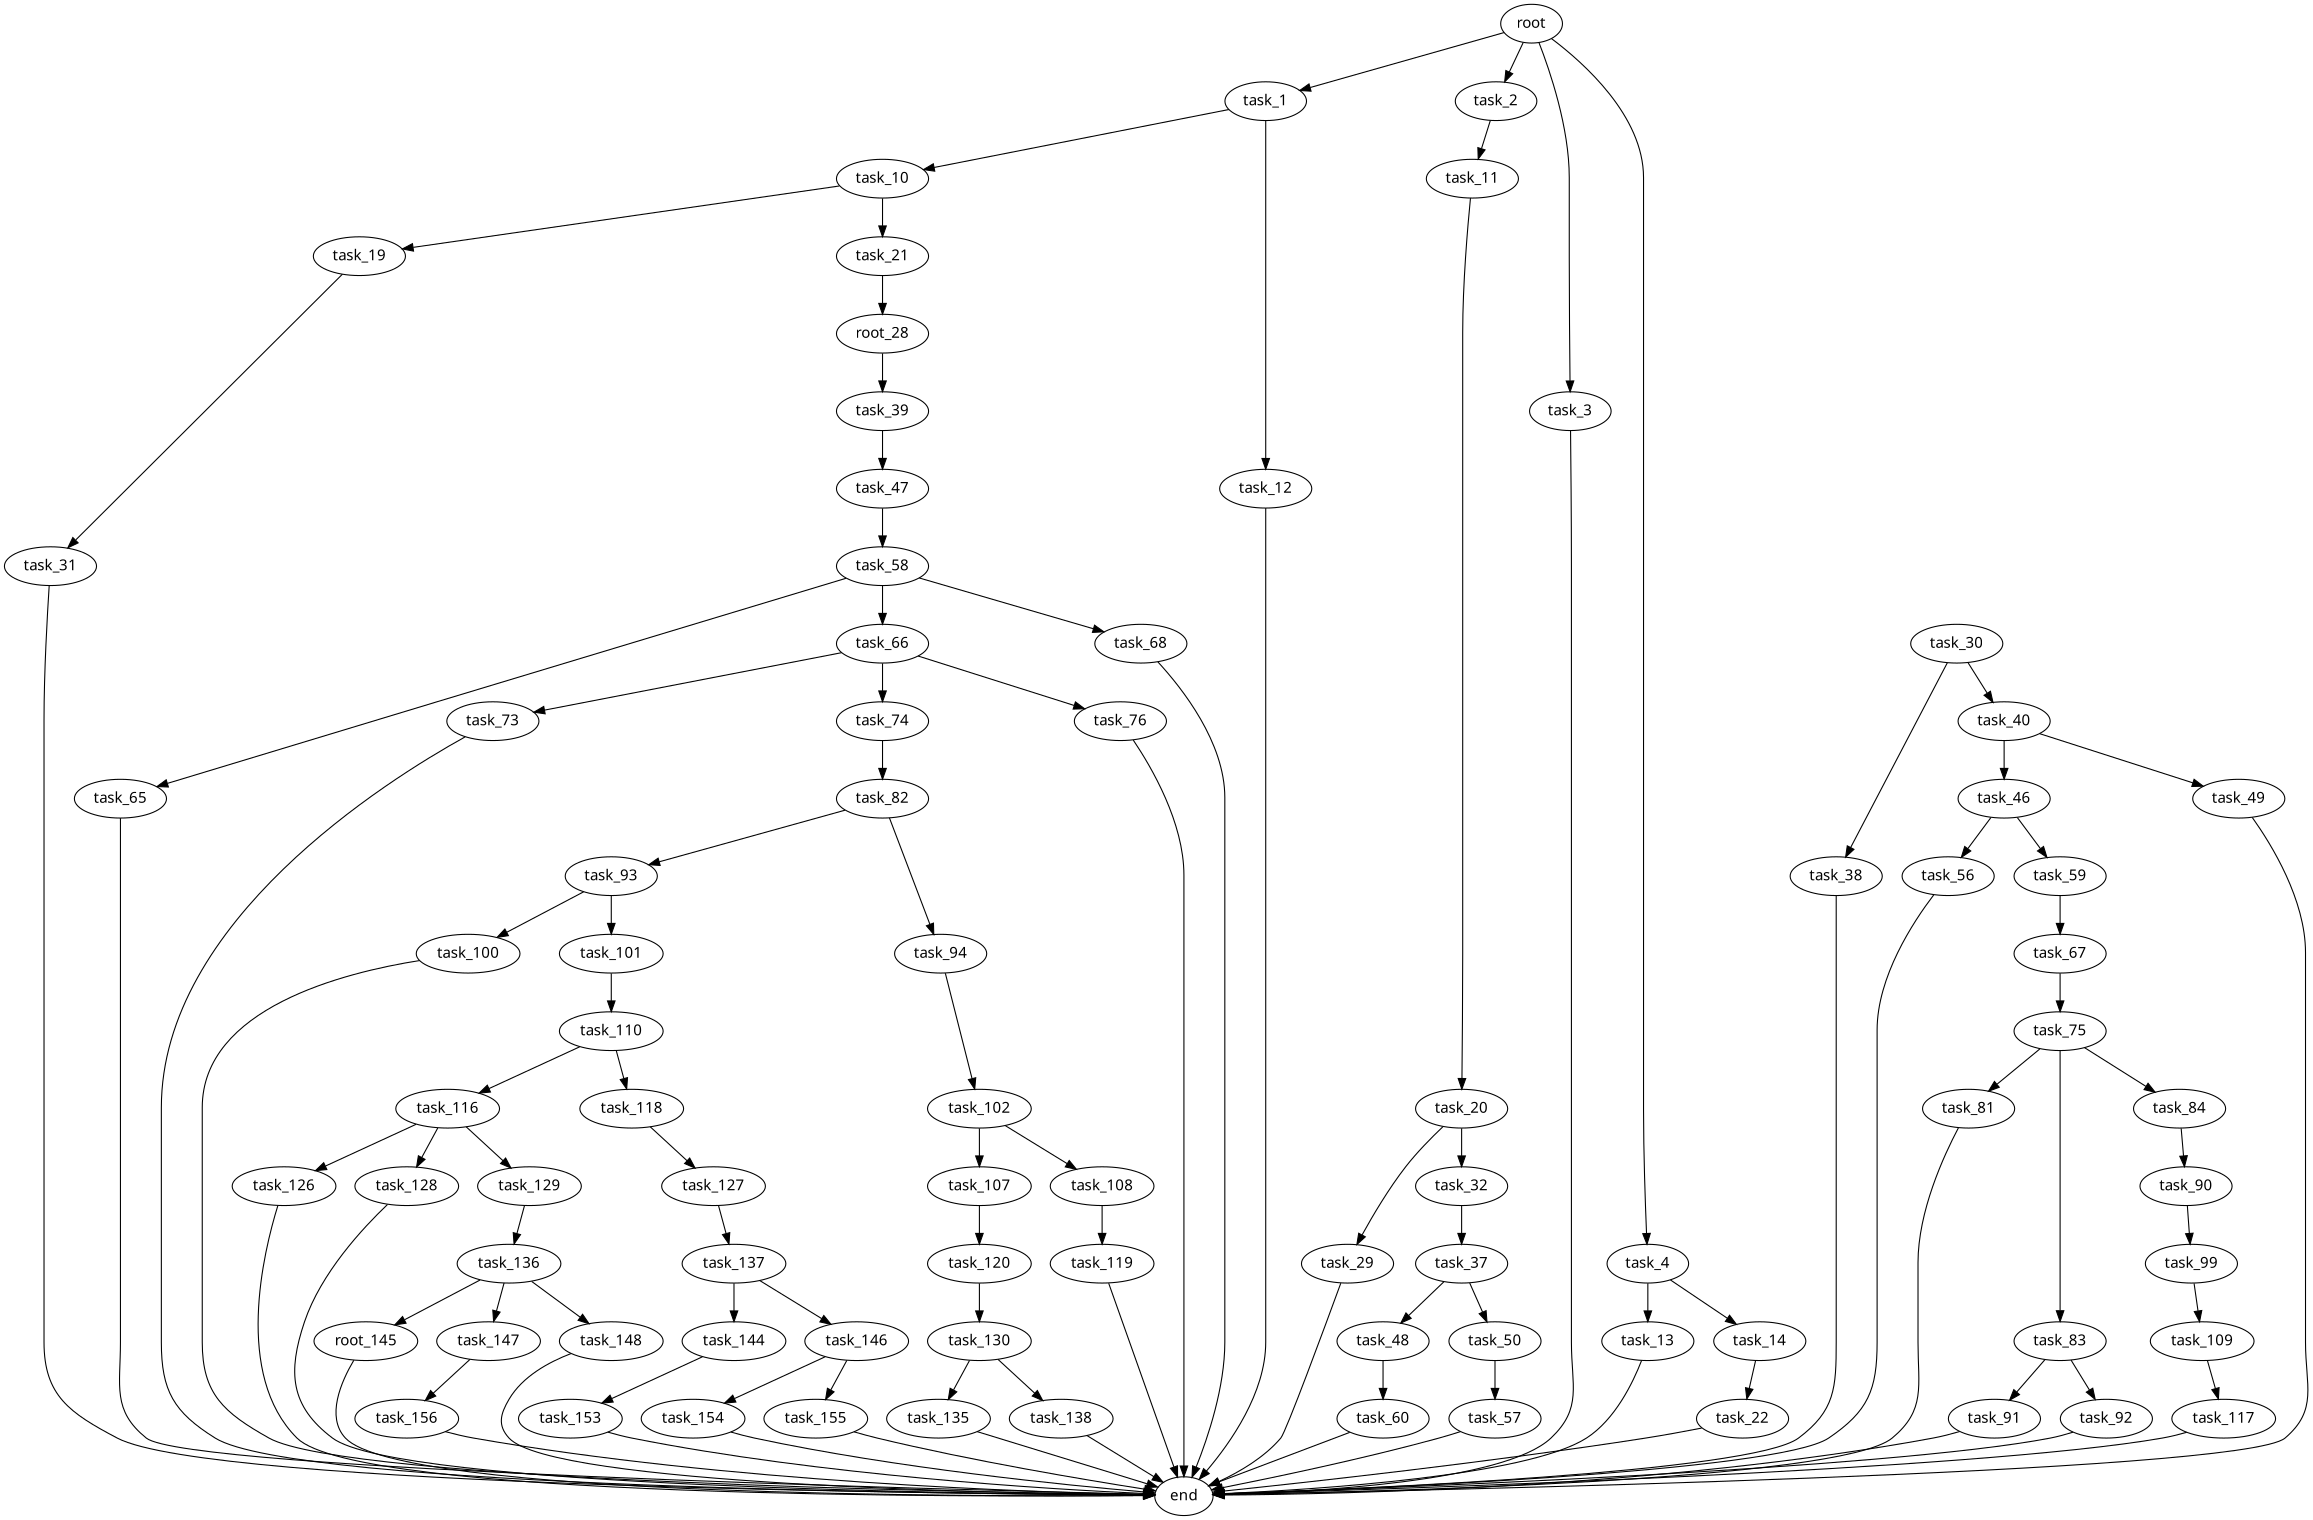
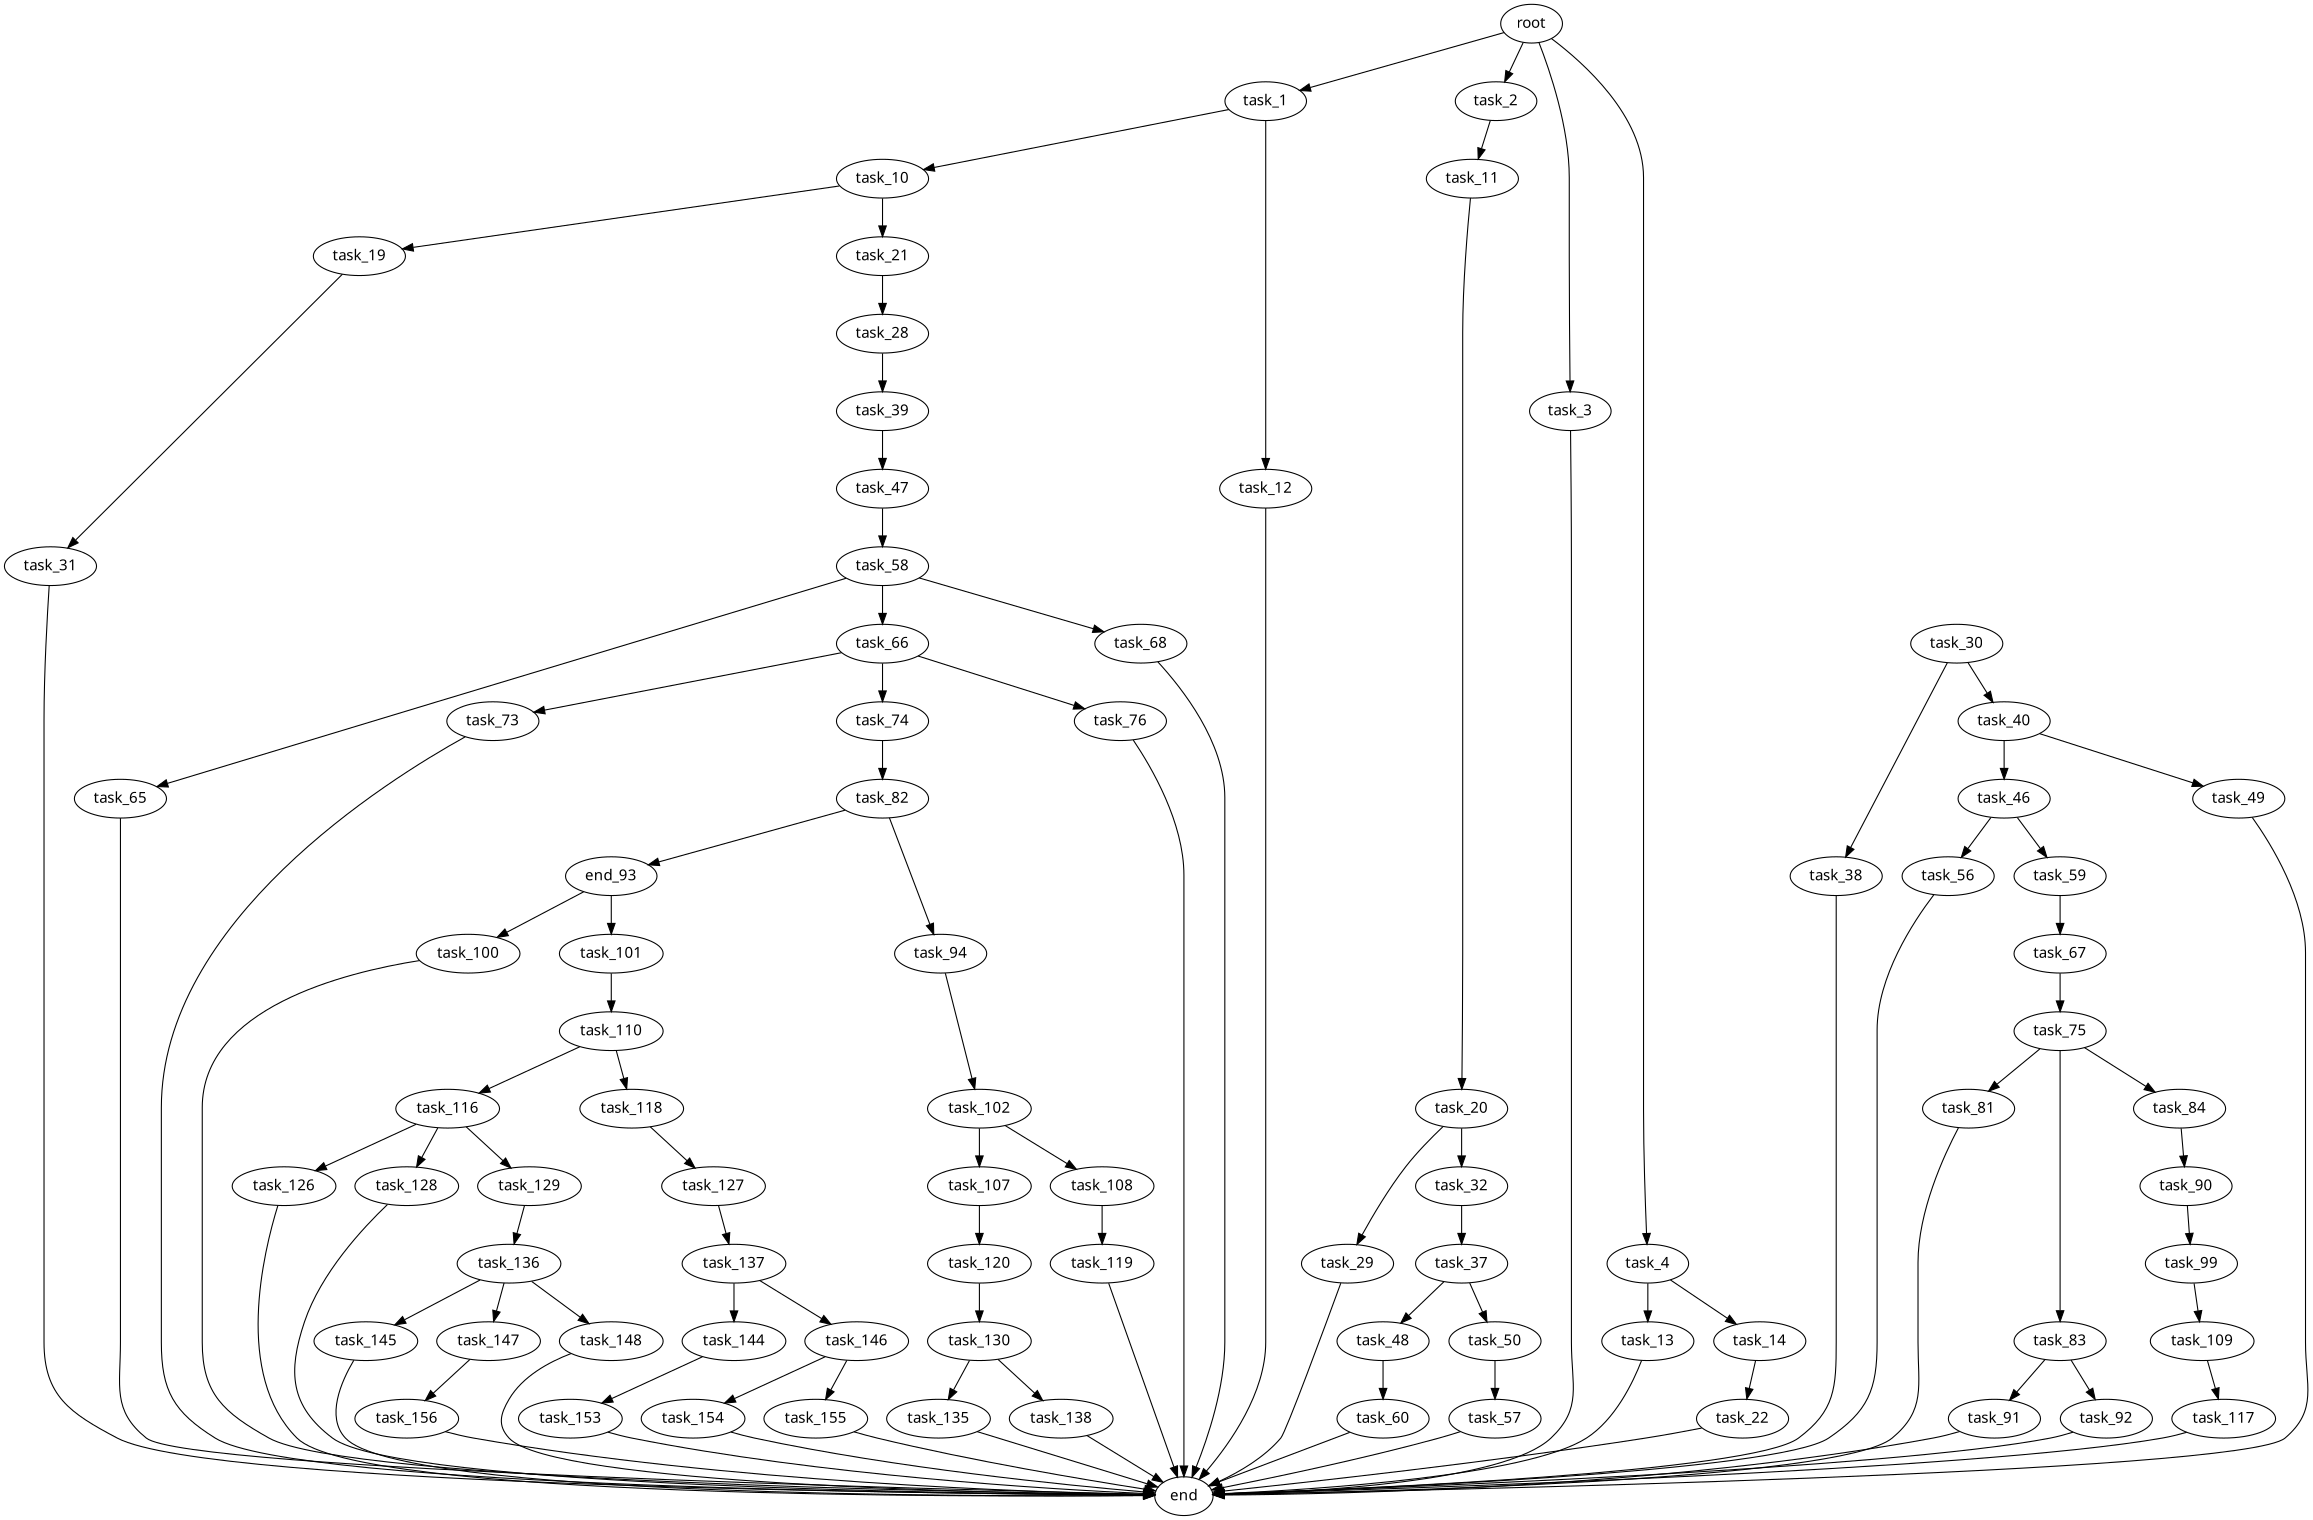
(883, 334) -> (883, 334)
(611, 876) -> (611, 876)
(366, 1341) -> (366, 1341)
